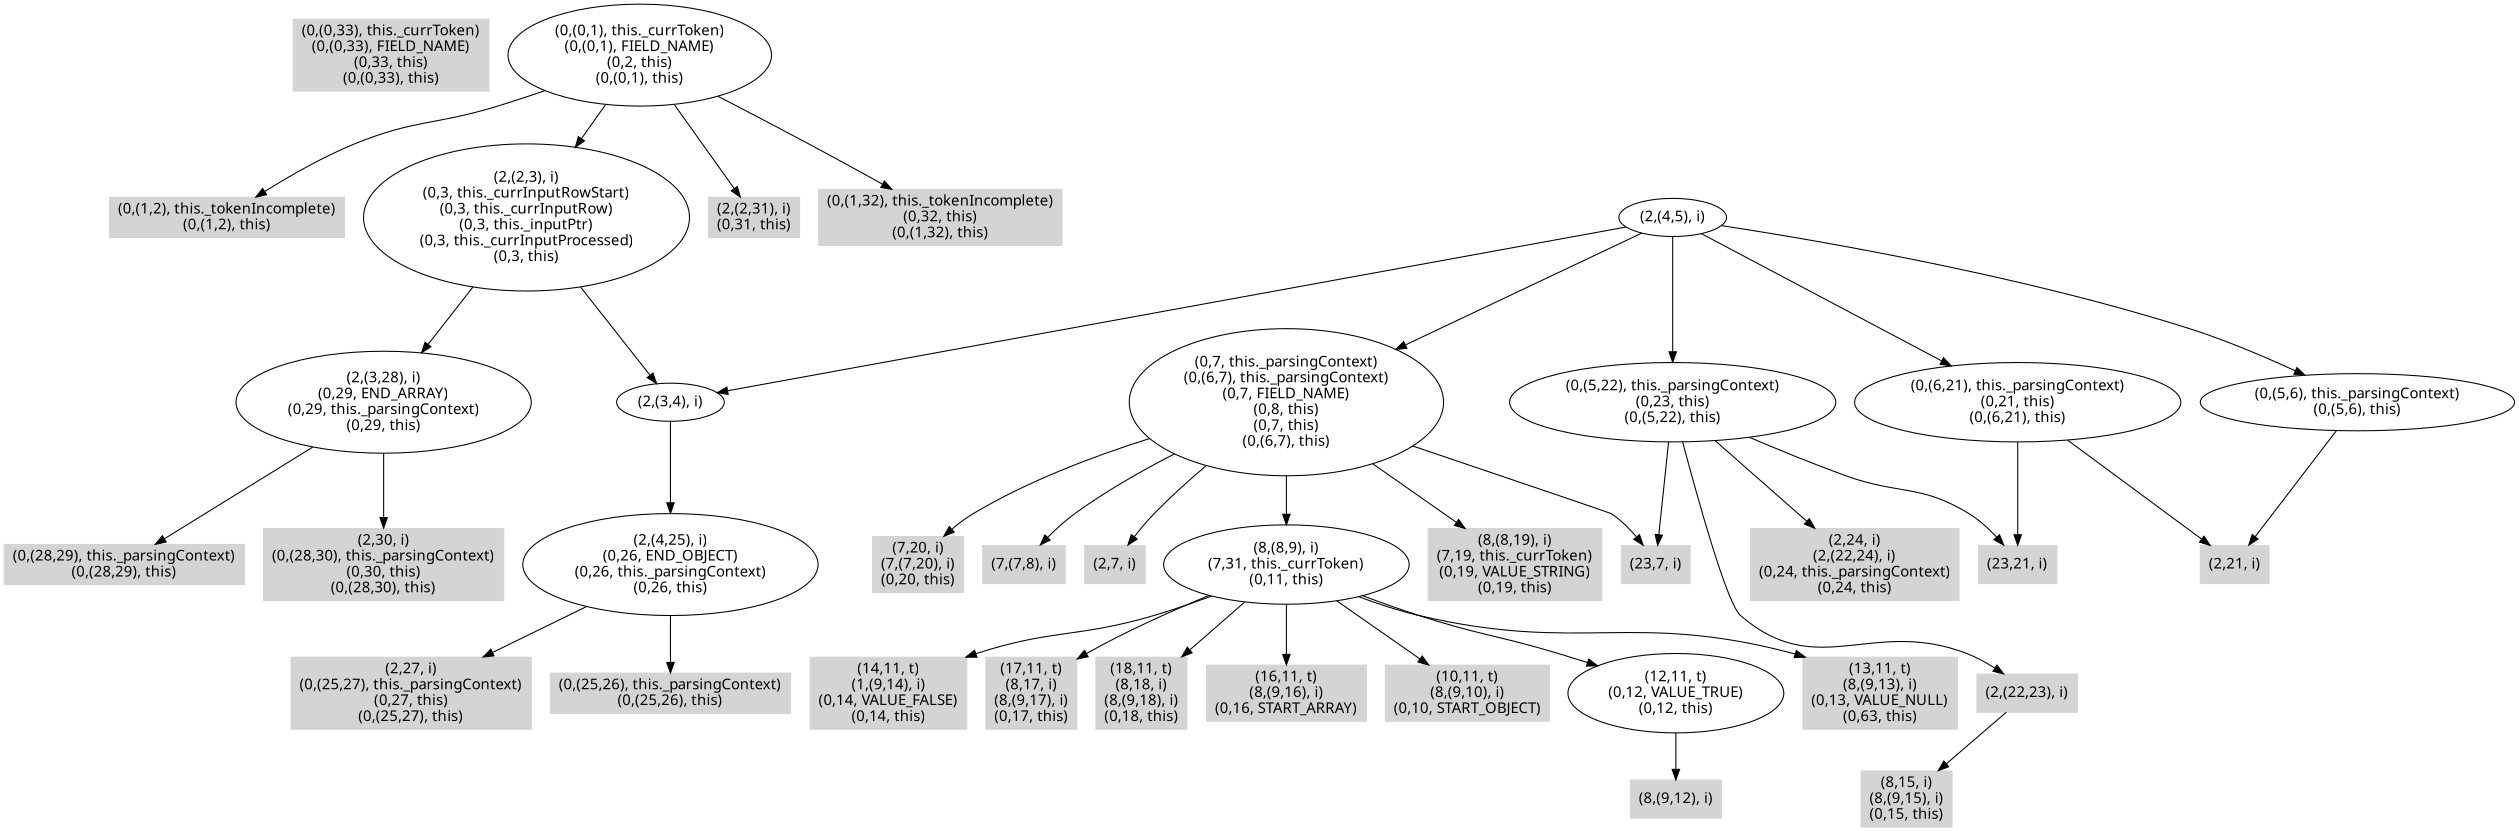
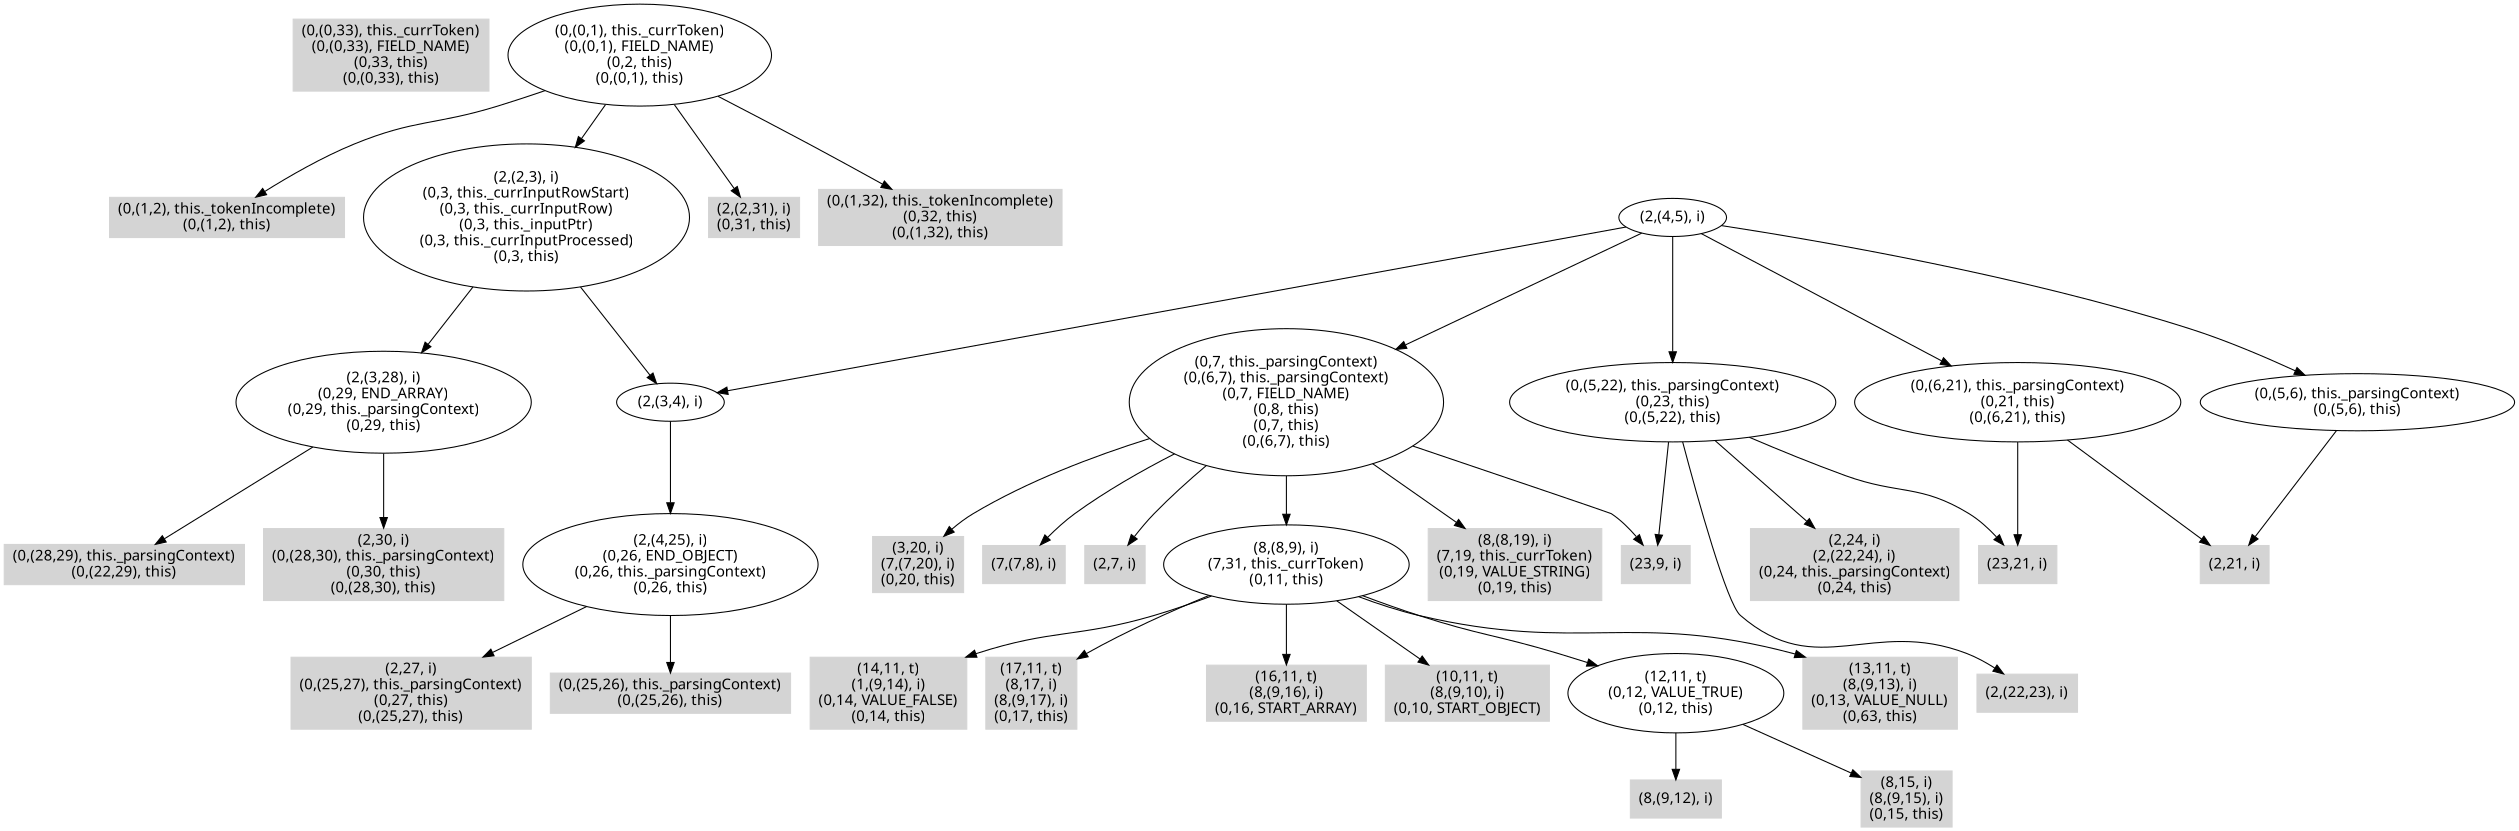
(124, 565) -> (124, 565)
(918, 565) -> (918, 565)
(1656, 565) -> (1656, 565)
(1141, 693) -> none
(1976, 738) -> (1797, 749)
